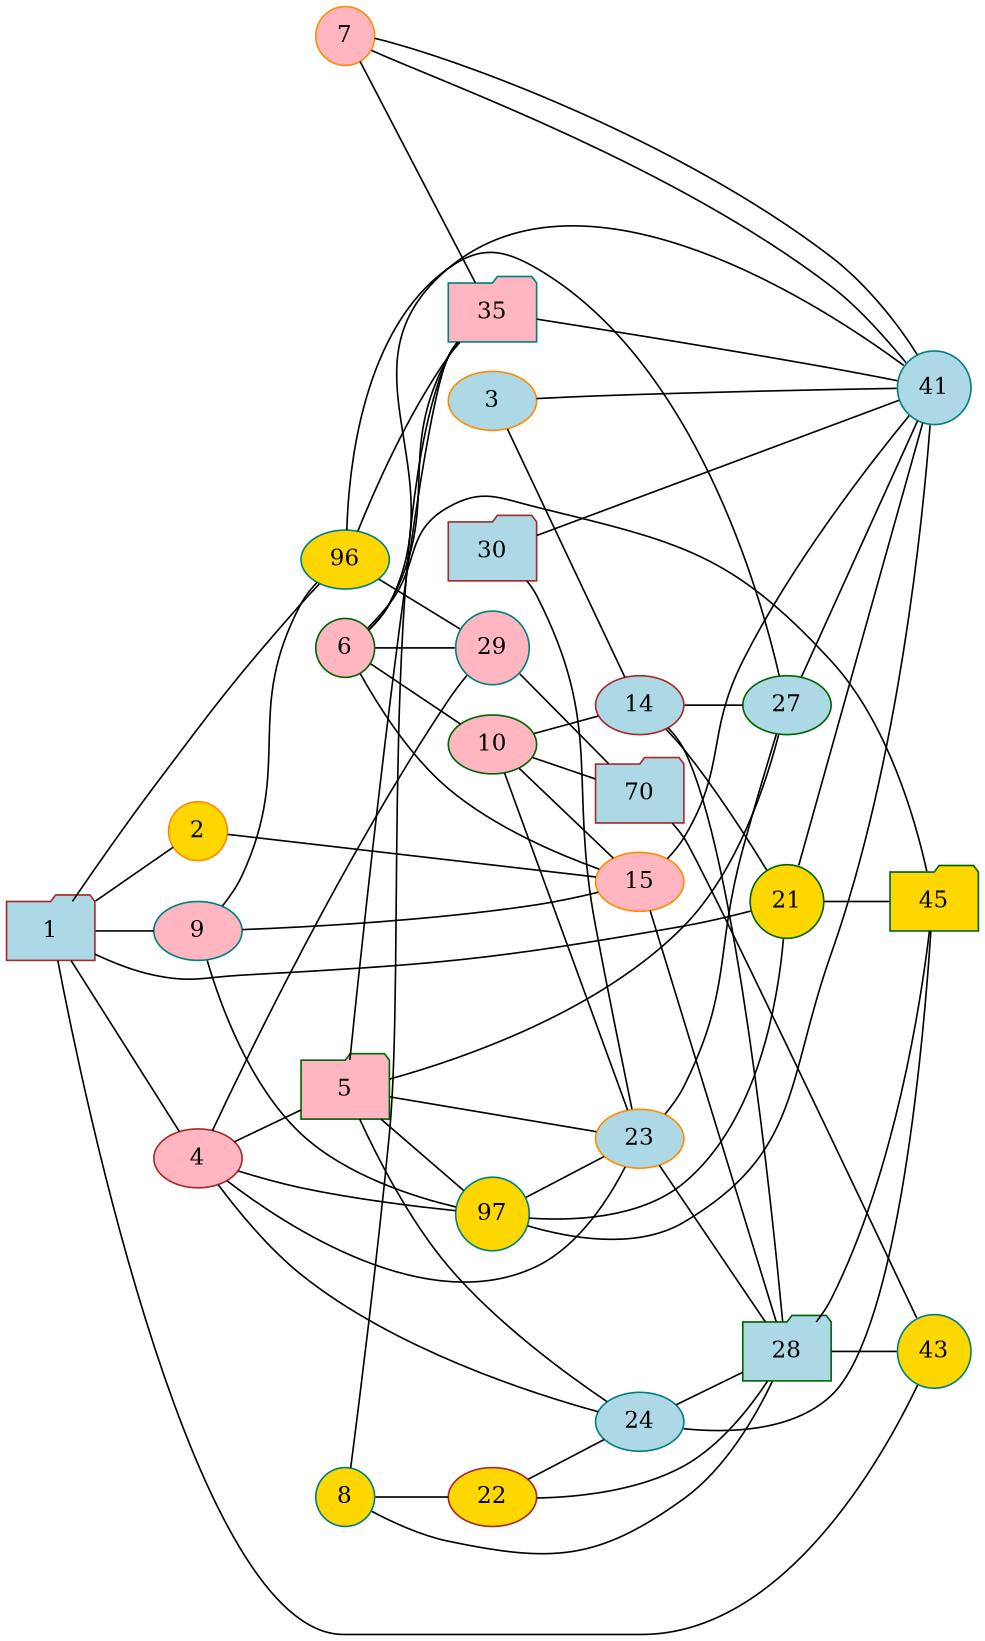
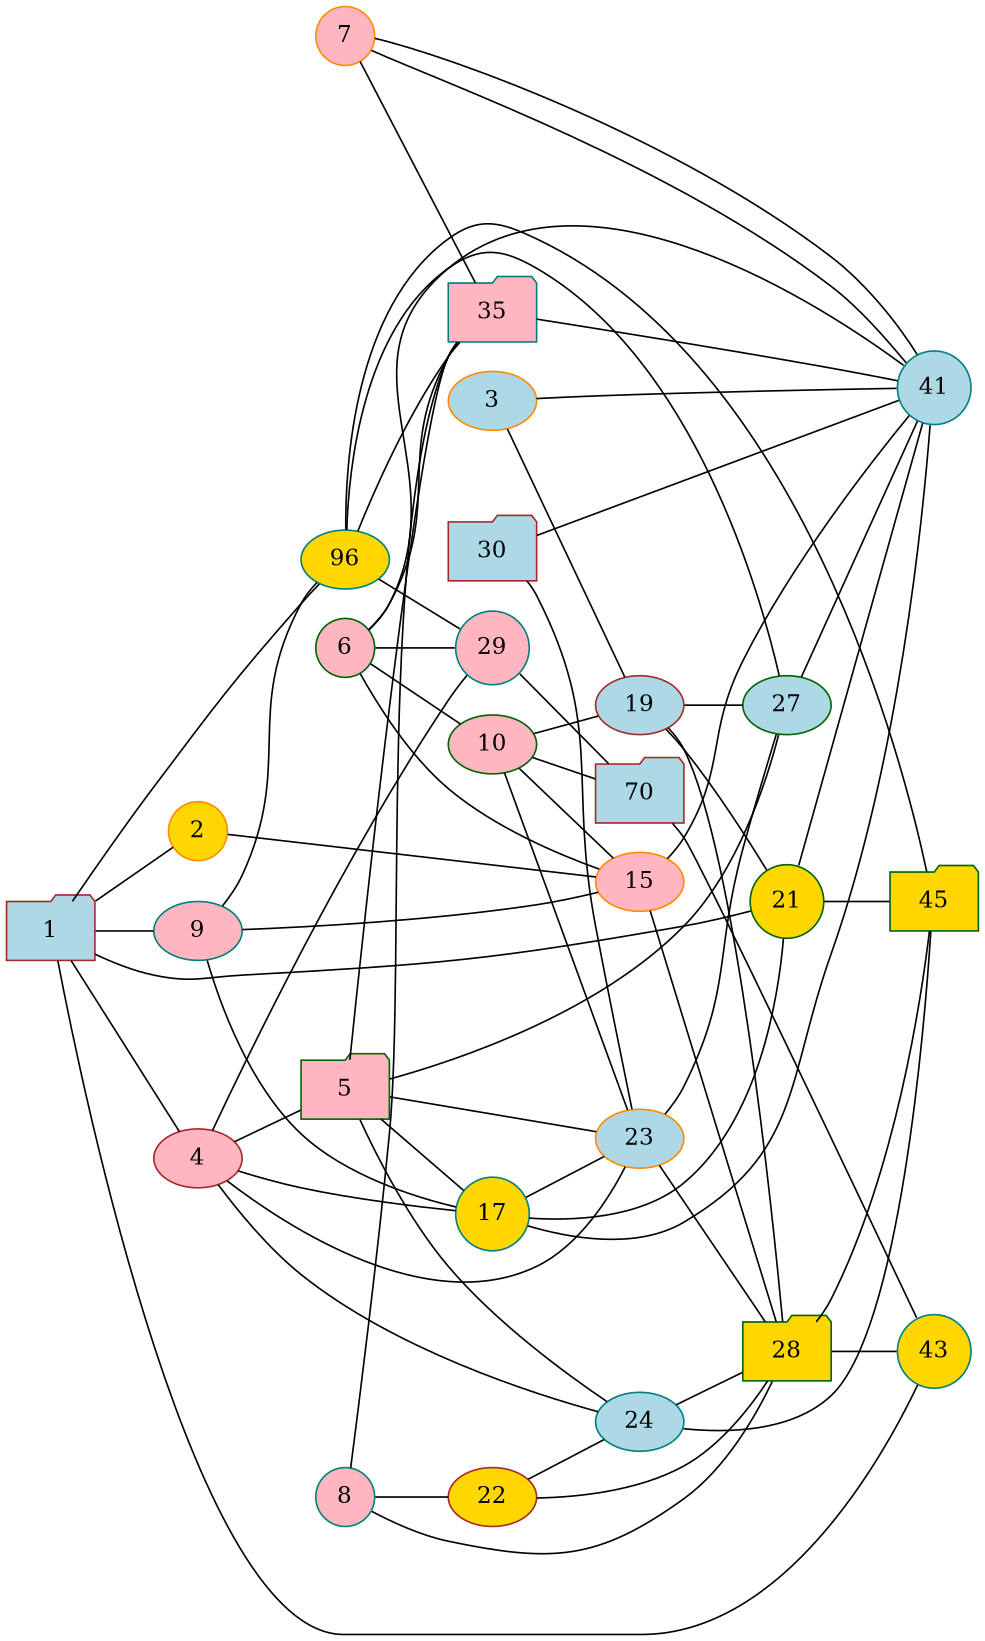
(696, 555) -> (656, 325)
(640, 705) -> (640, 705)
(492, 1214) -> (492, 1214)
(787, 1351) -> (787, 1351)
(345, 1497) -> (345, 1497)
